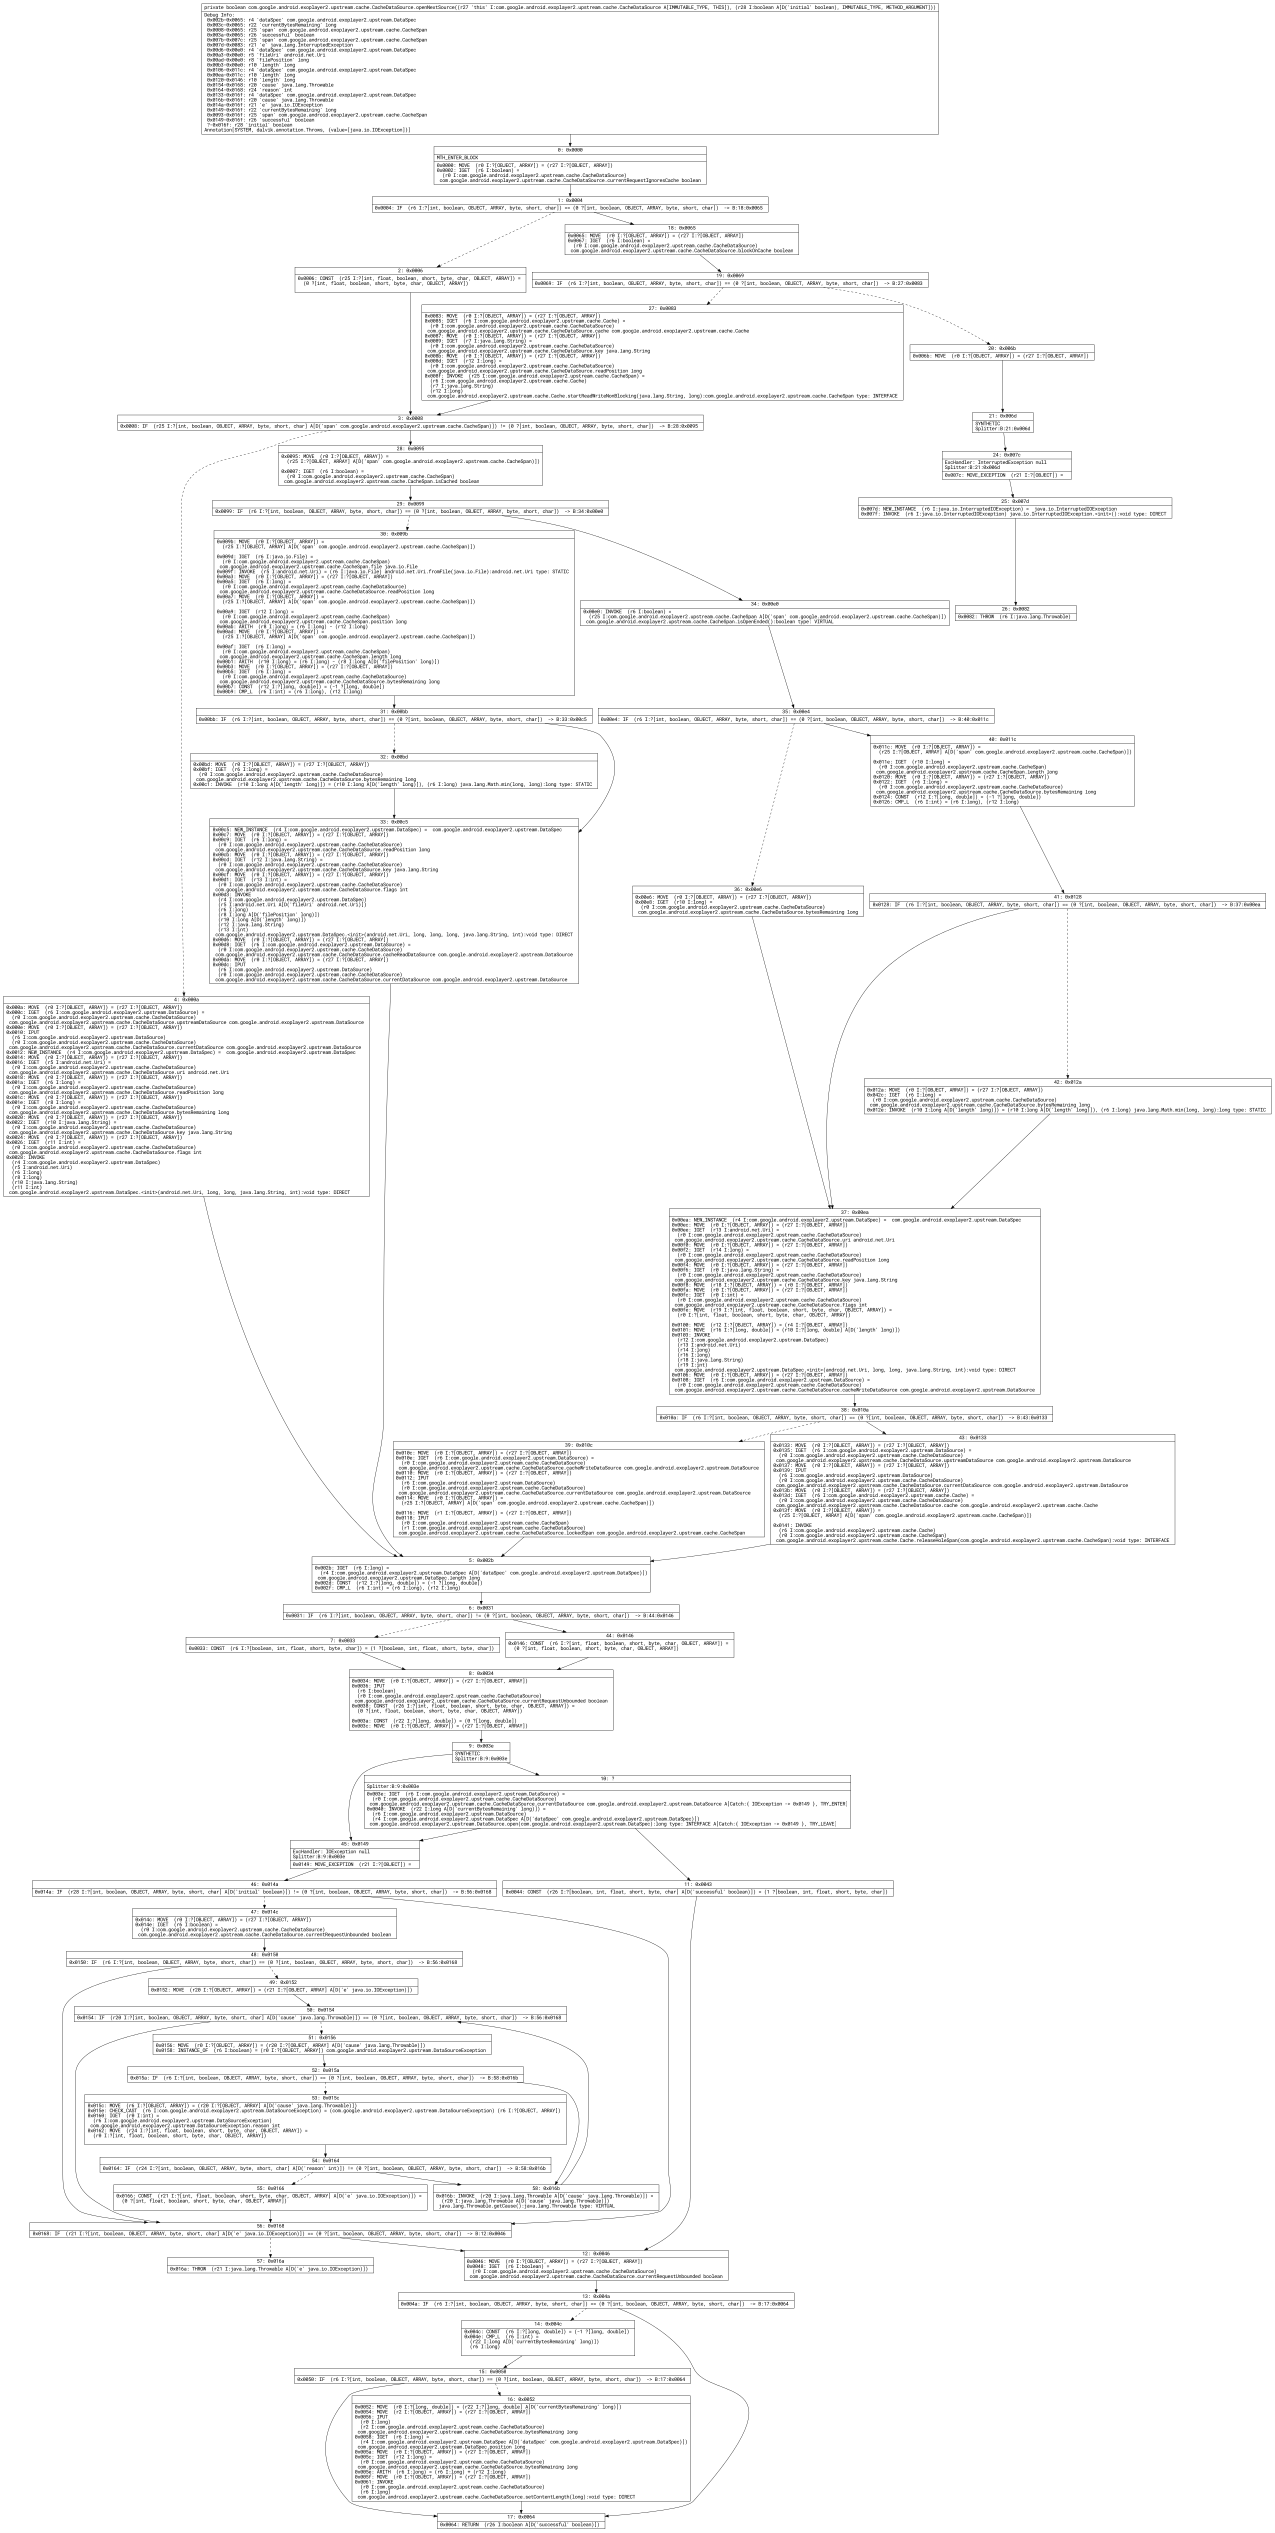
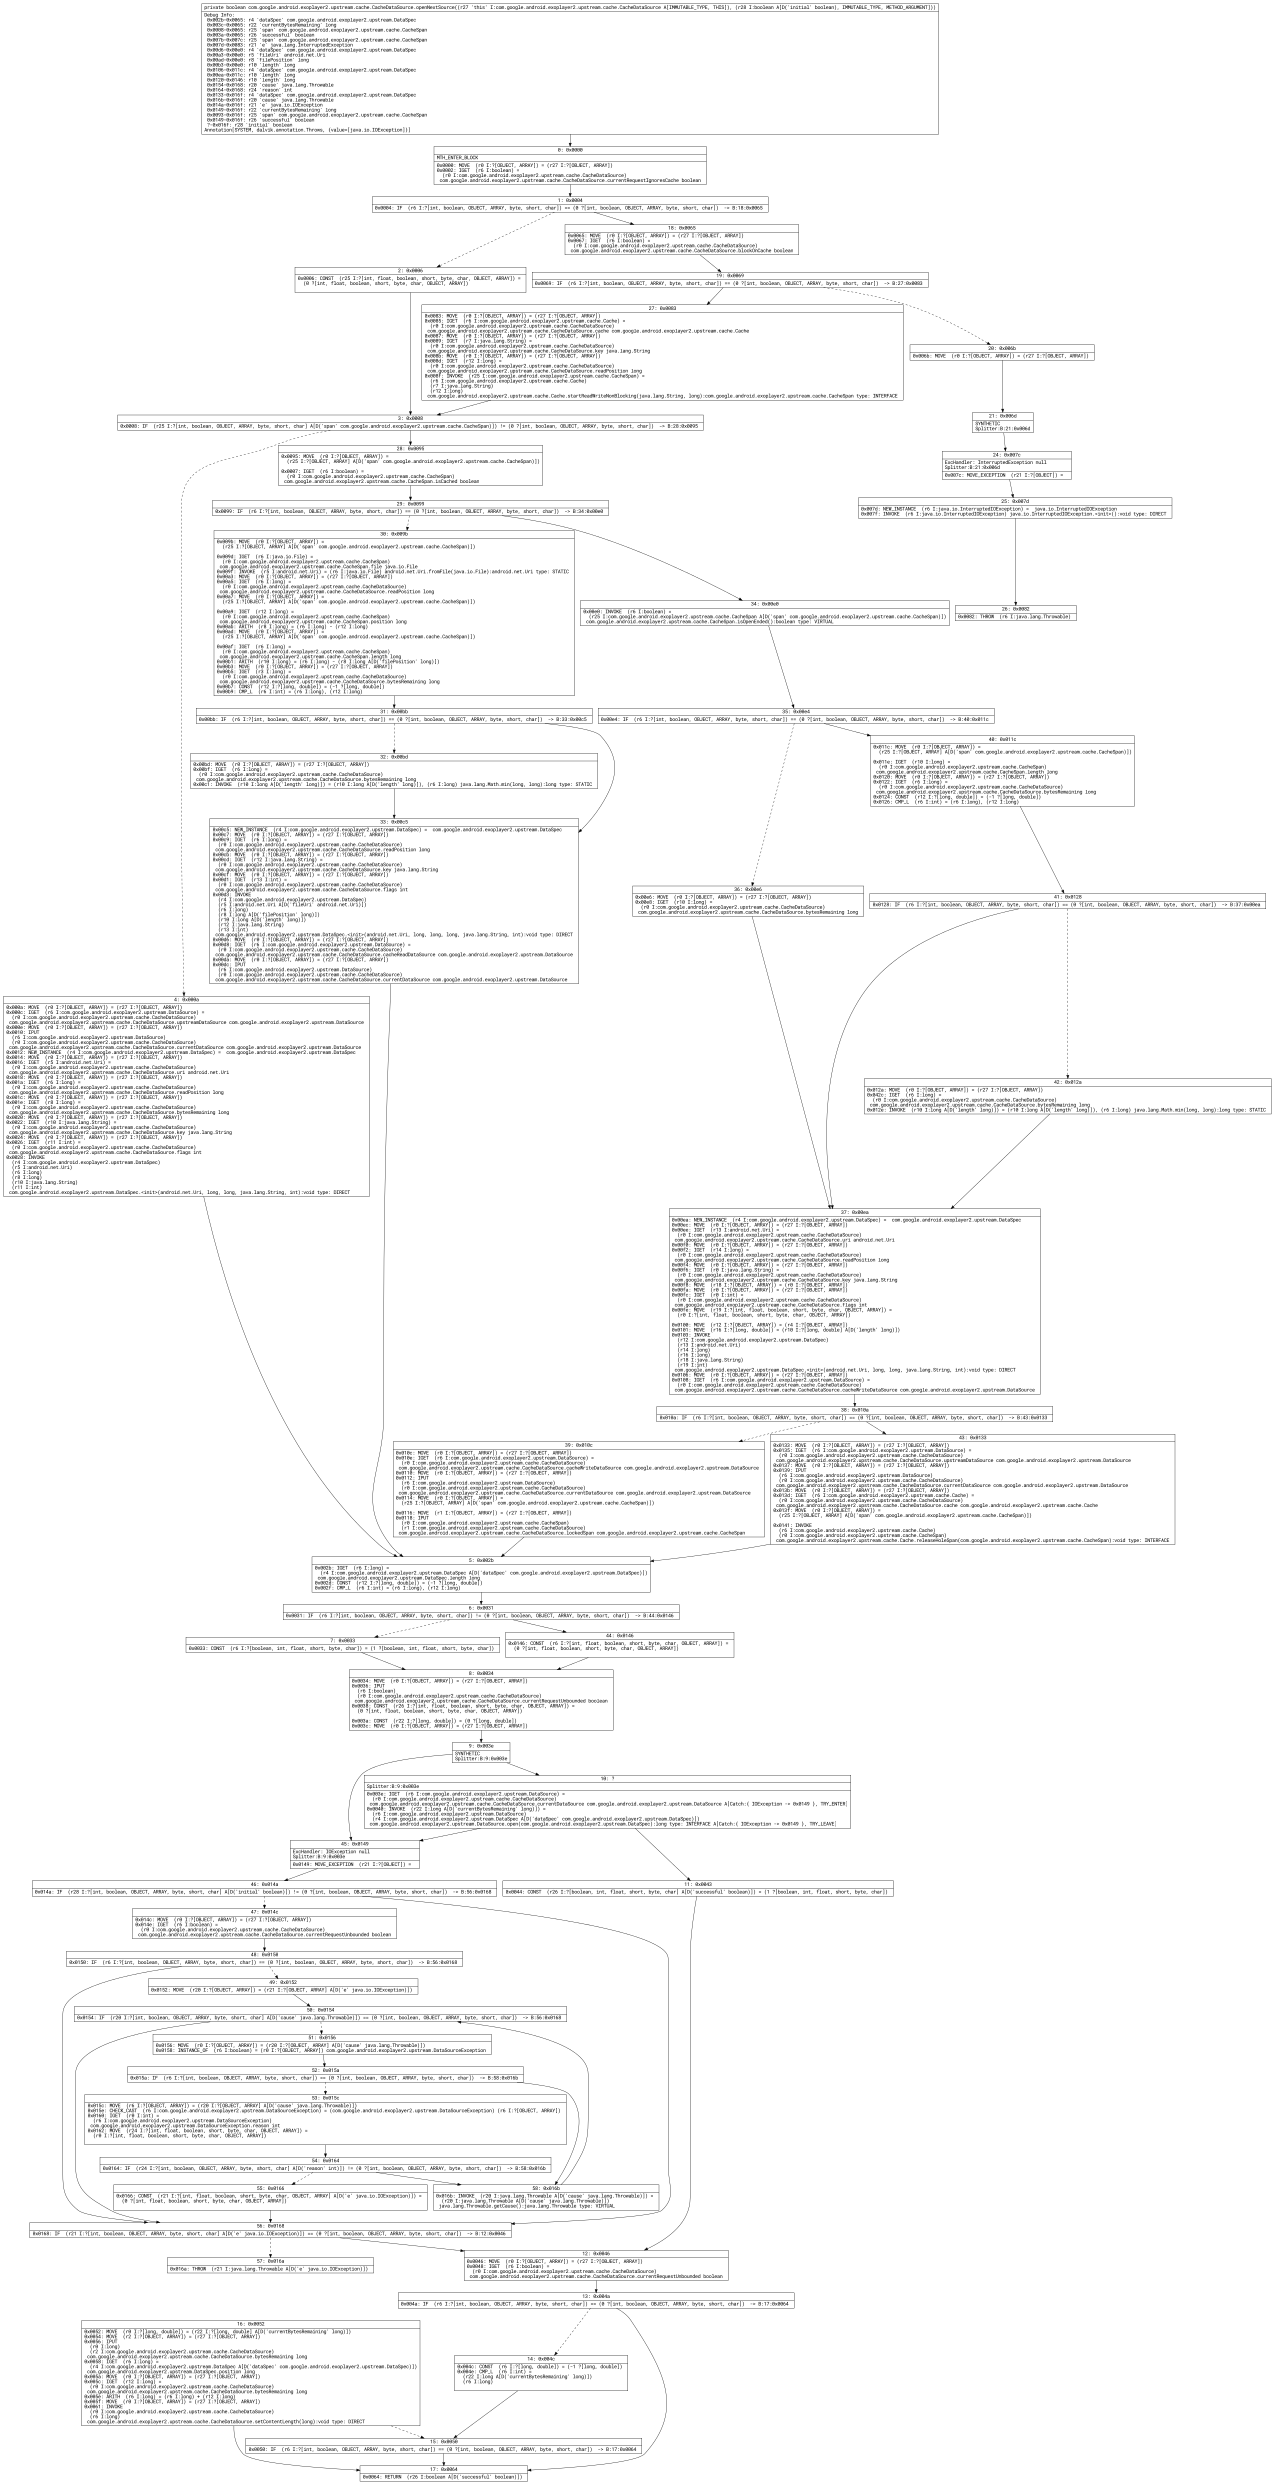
(716, 295) -> (716, 295)
(255, 672) -> (255, 672)
(497, 2388) -> (406, 2431)
